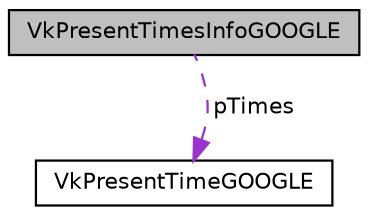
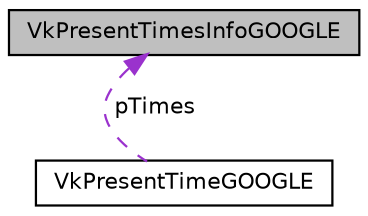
(207, 96) -> (107, 119)
